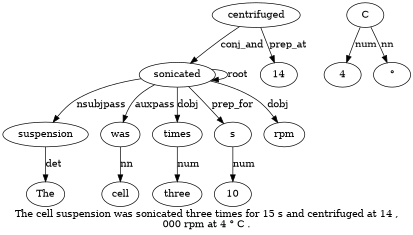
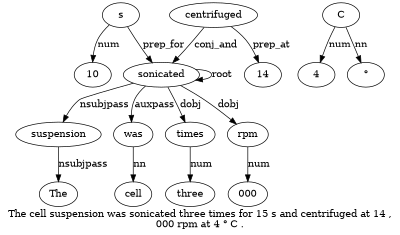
(204, 102) -> (137, 42)
(54, 164) -> (83, 164)
none -> (248, 194)
